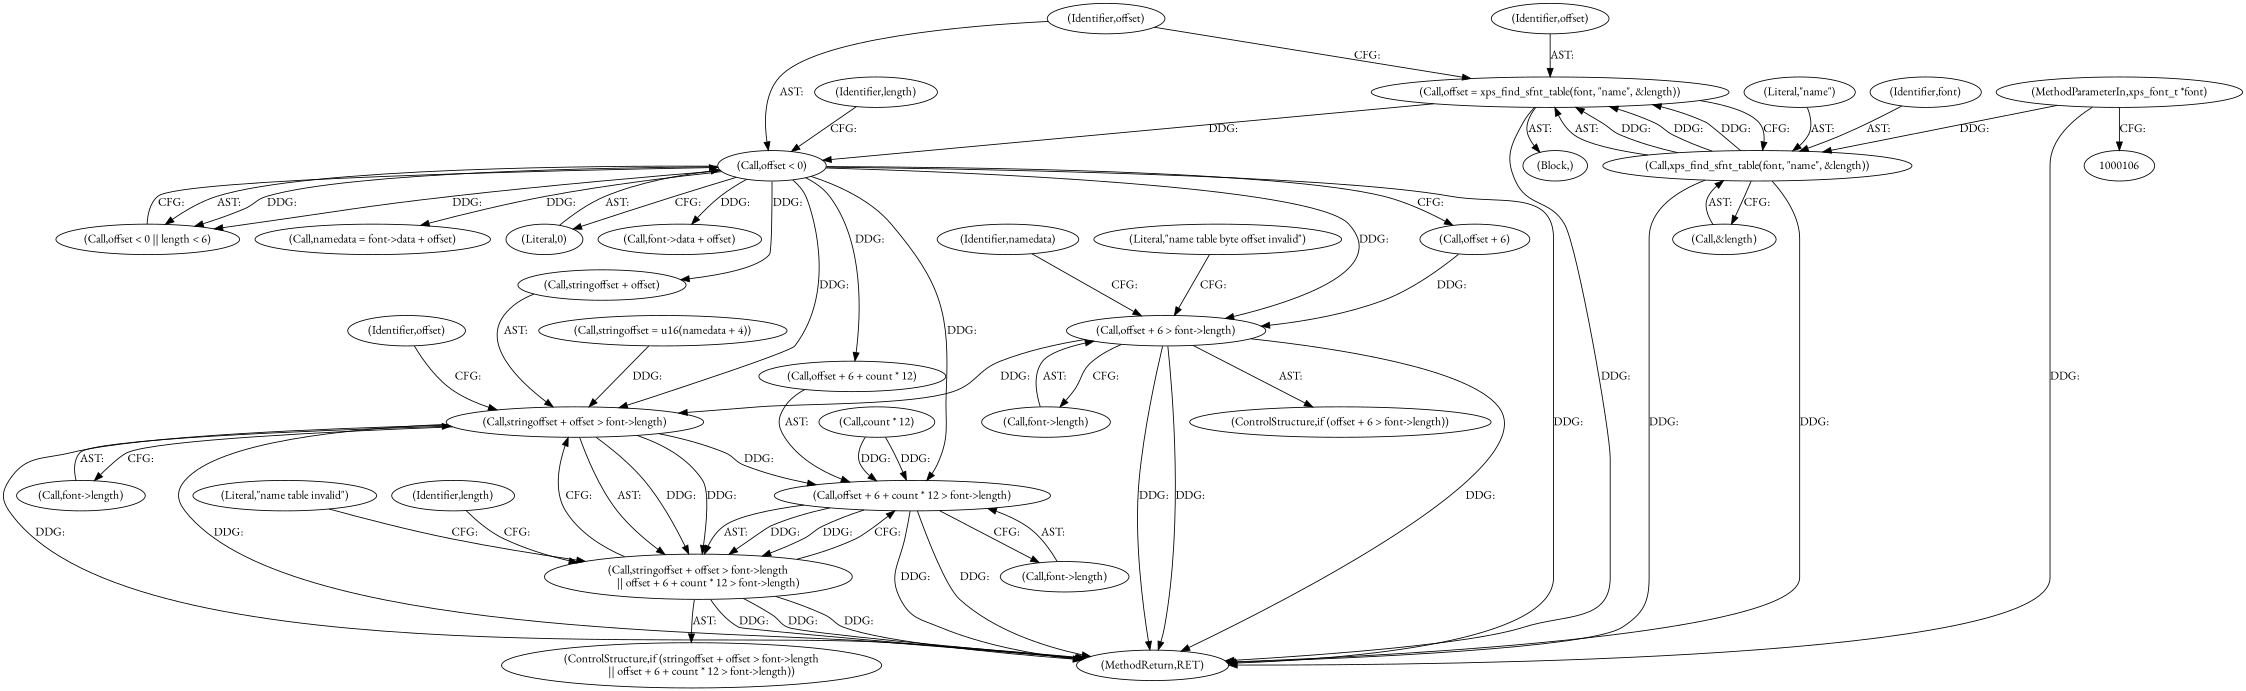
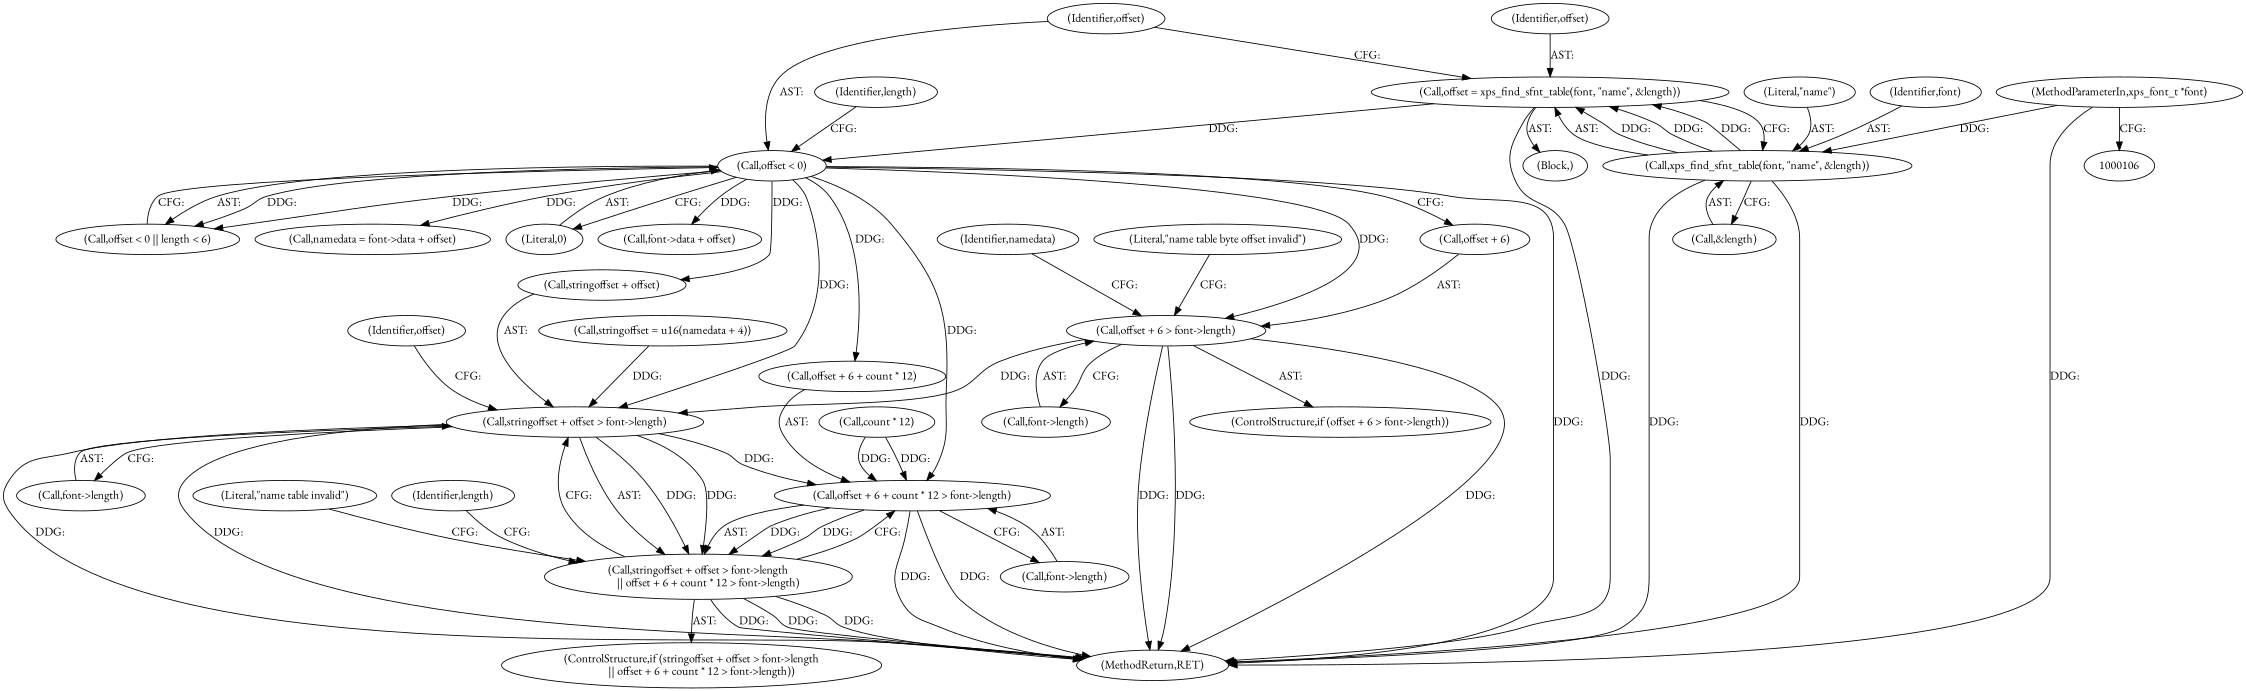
(1453, 285) -> (1450, 285)
